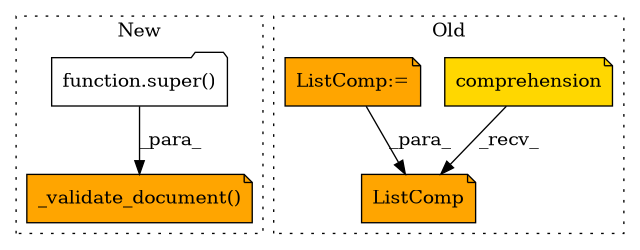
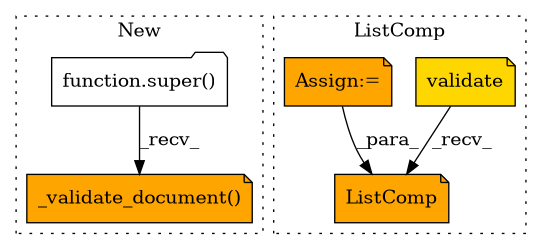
(449, 32) -> (400, 32)
(353, 82) -> (338, 82)
(529, 82) -> (466, 82)
(170, 140) -> (170, 140)
